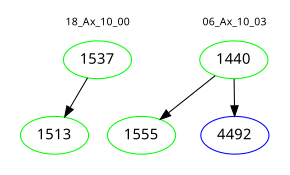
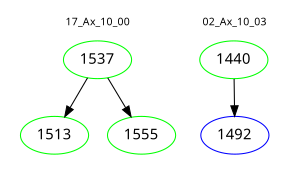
(98, 23) -> (98, 23)
(235, 23) -> (235, 23)
(199, 89) -> (117, 93)
(235, 135) -> (235, 135)
